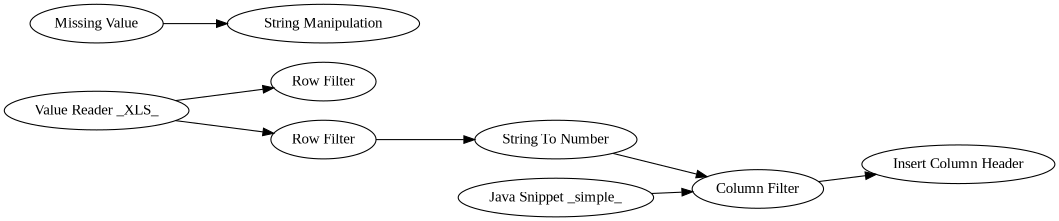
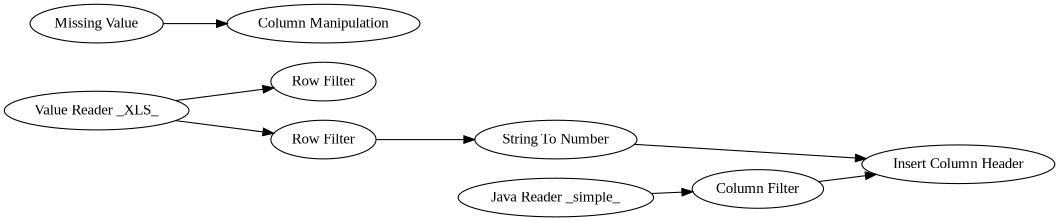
(323, 24) -> (323, 24)
(655, 164) -> (745, 151)
(556, 198) -> (556, 198)
